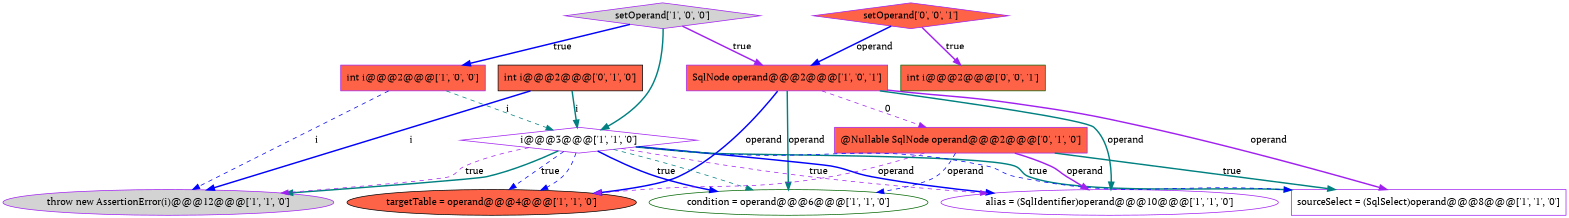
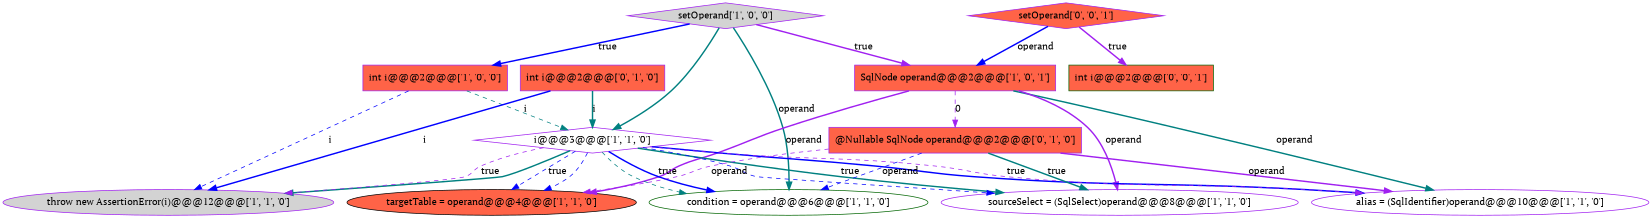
(570, 78) -> (593, 78)
(788, 137) -> (773, 101)
(697, 166) -> (752, 140)
(1429, 202) -> (1120, 202)
